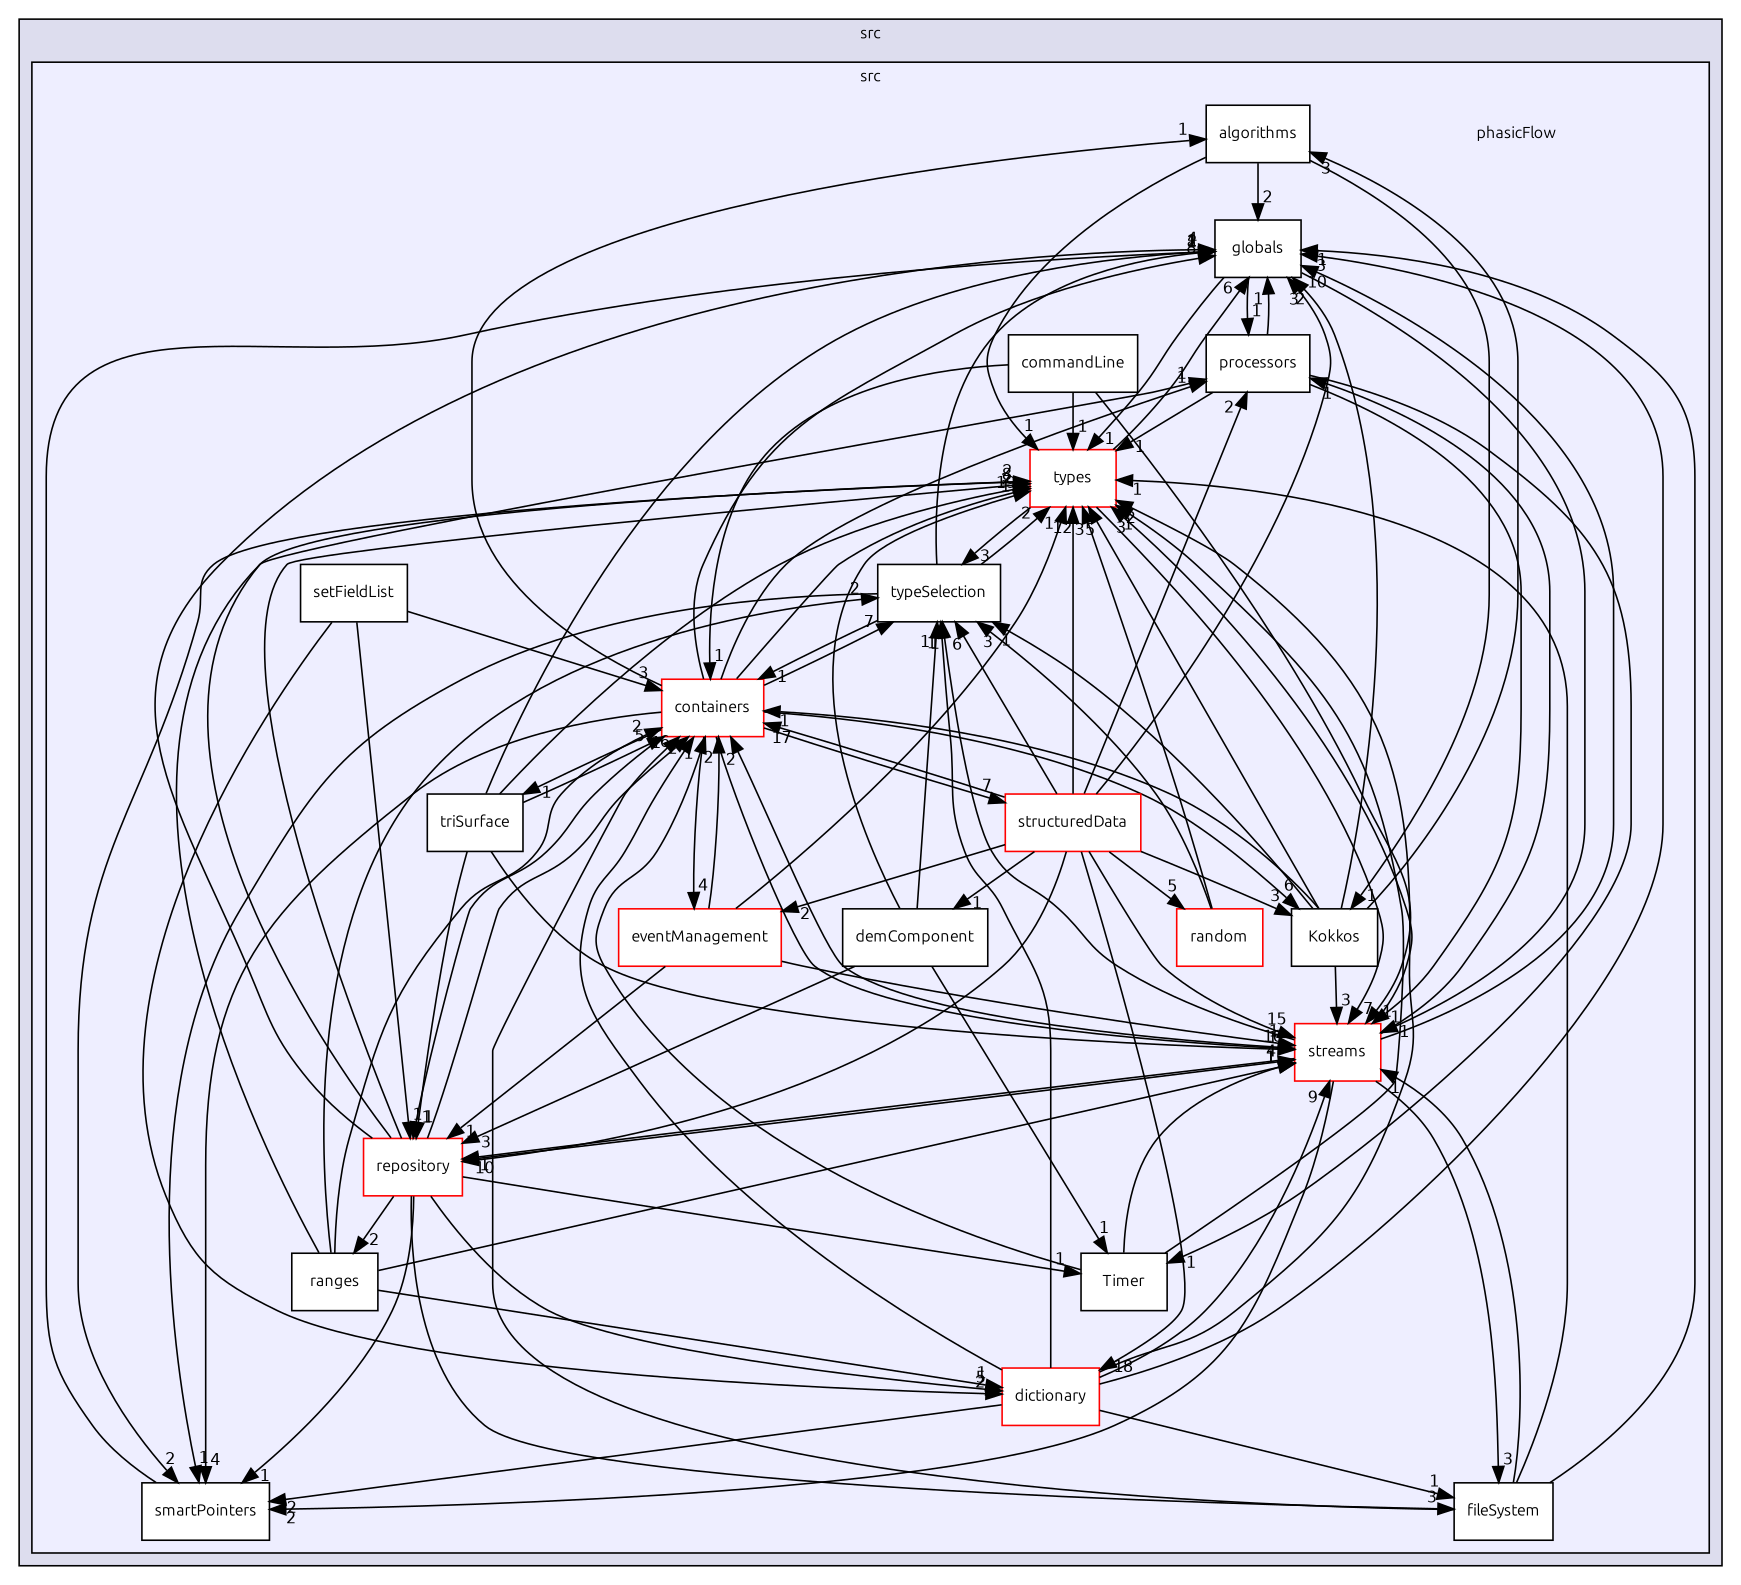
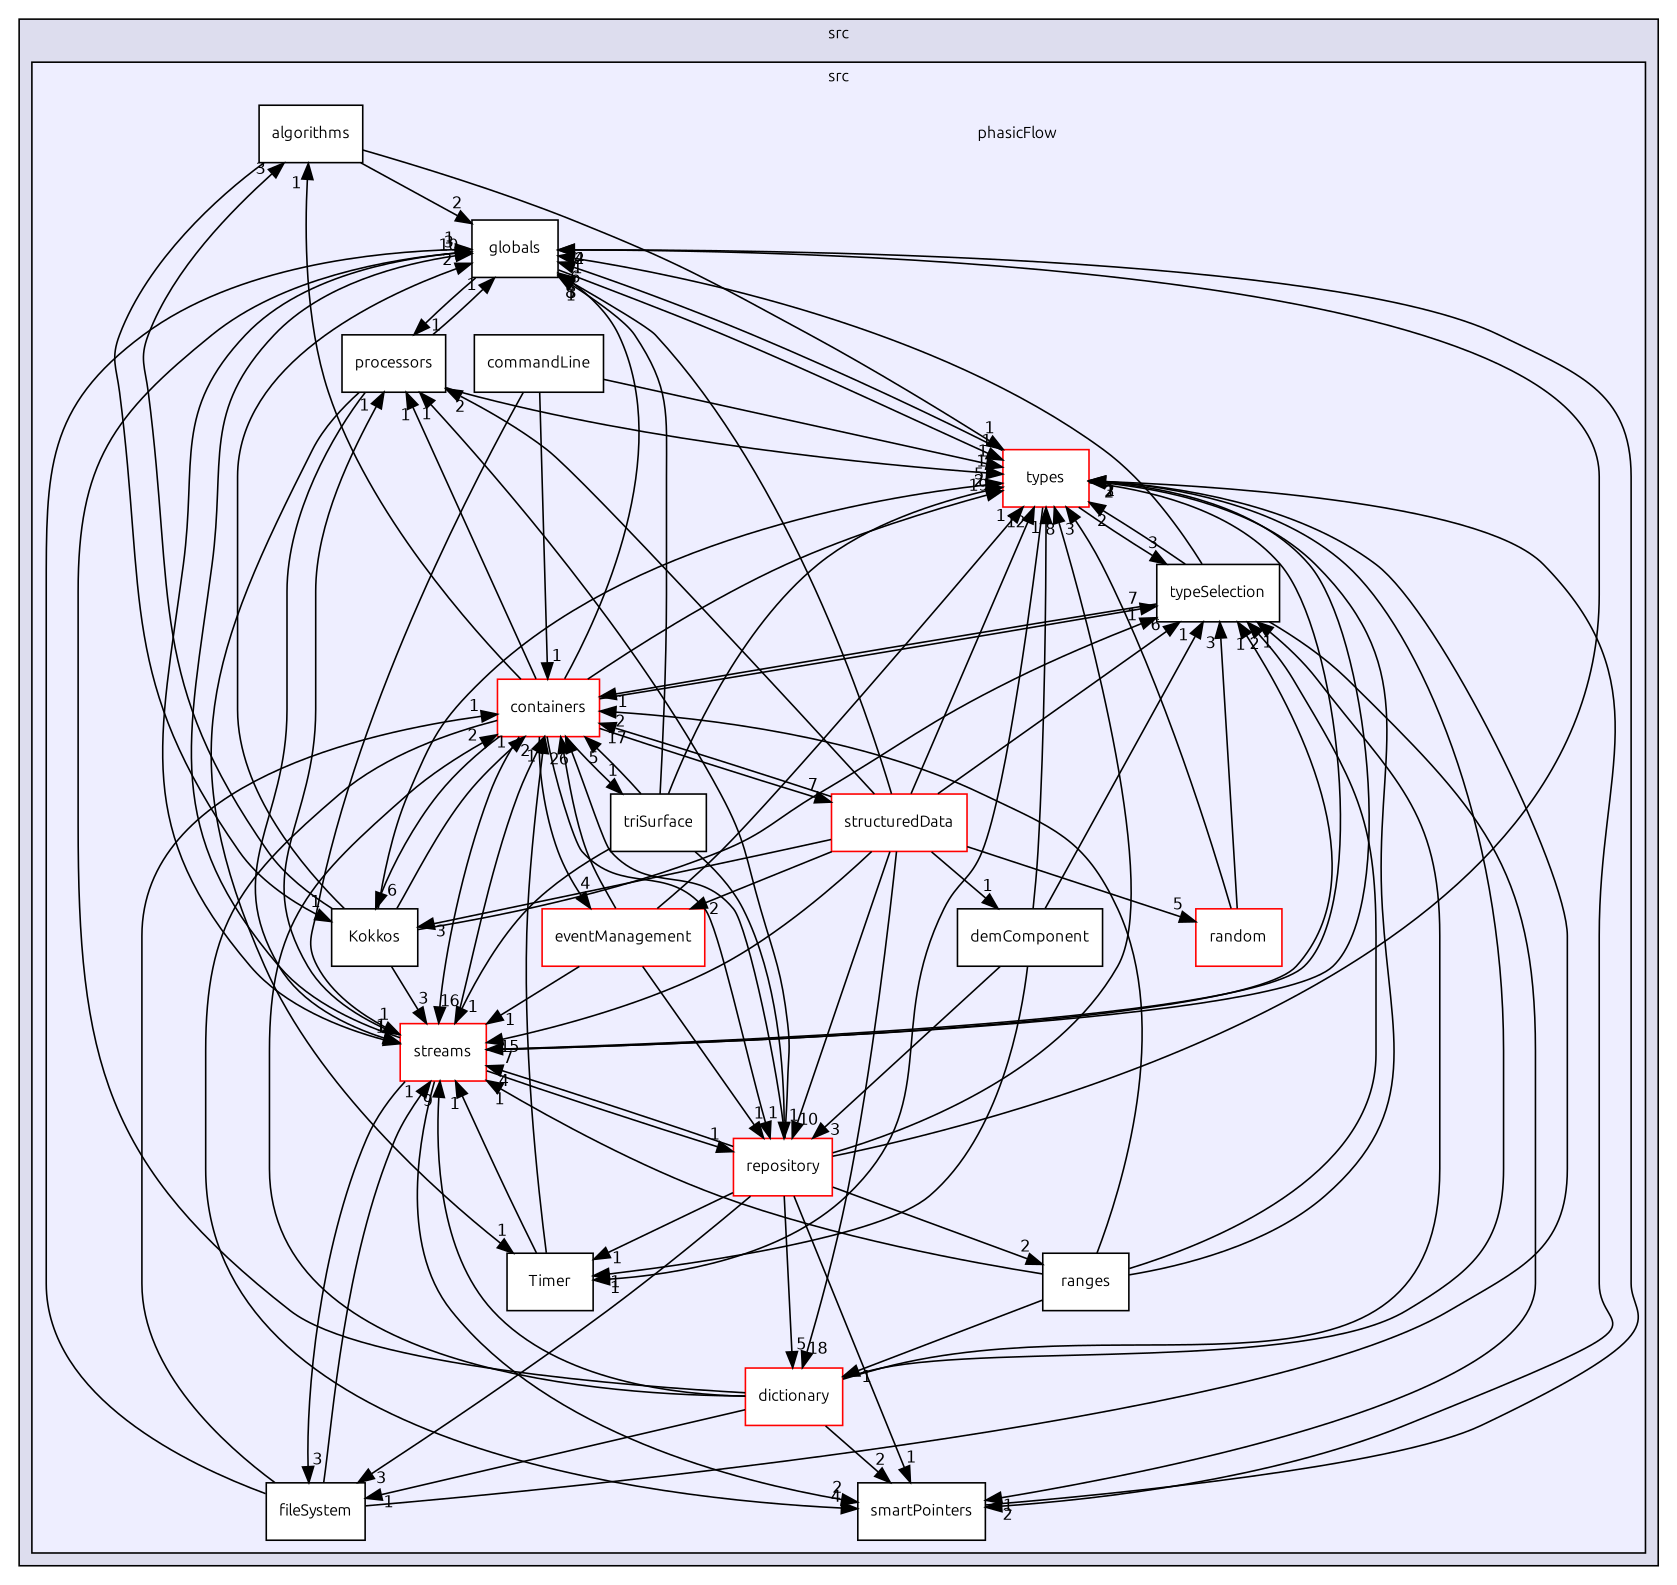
(354, 593) -> none
(1376, 799) -> (921, 978)
